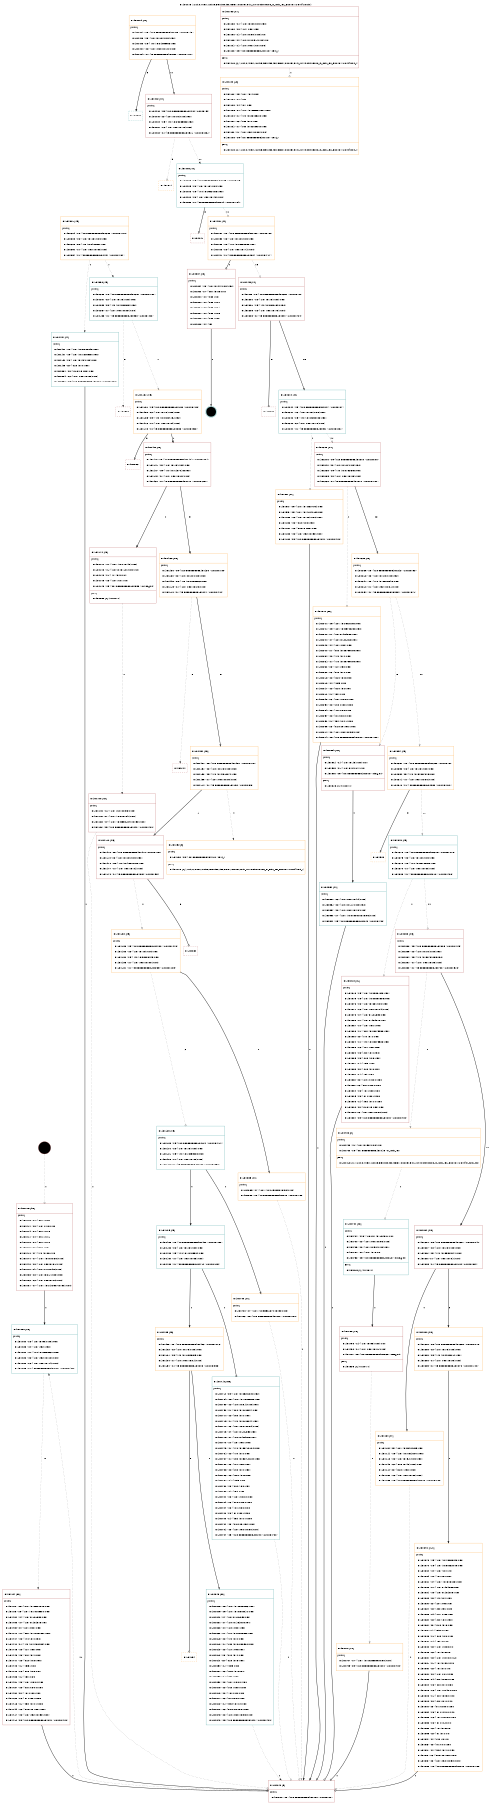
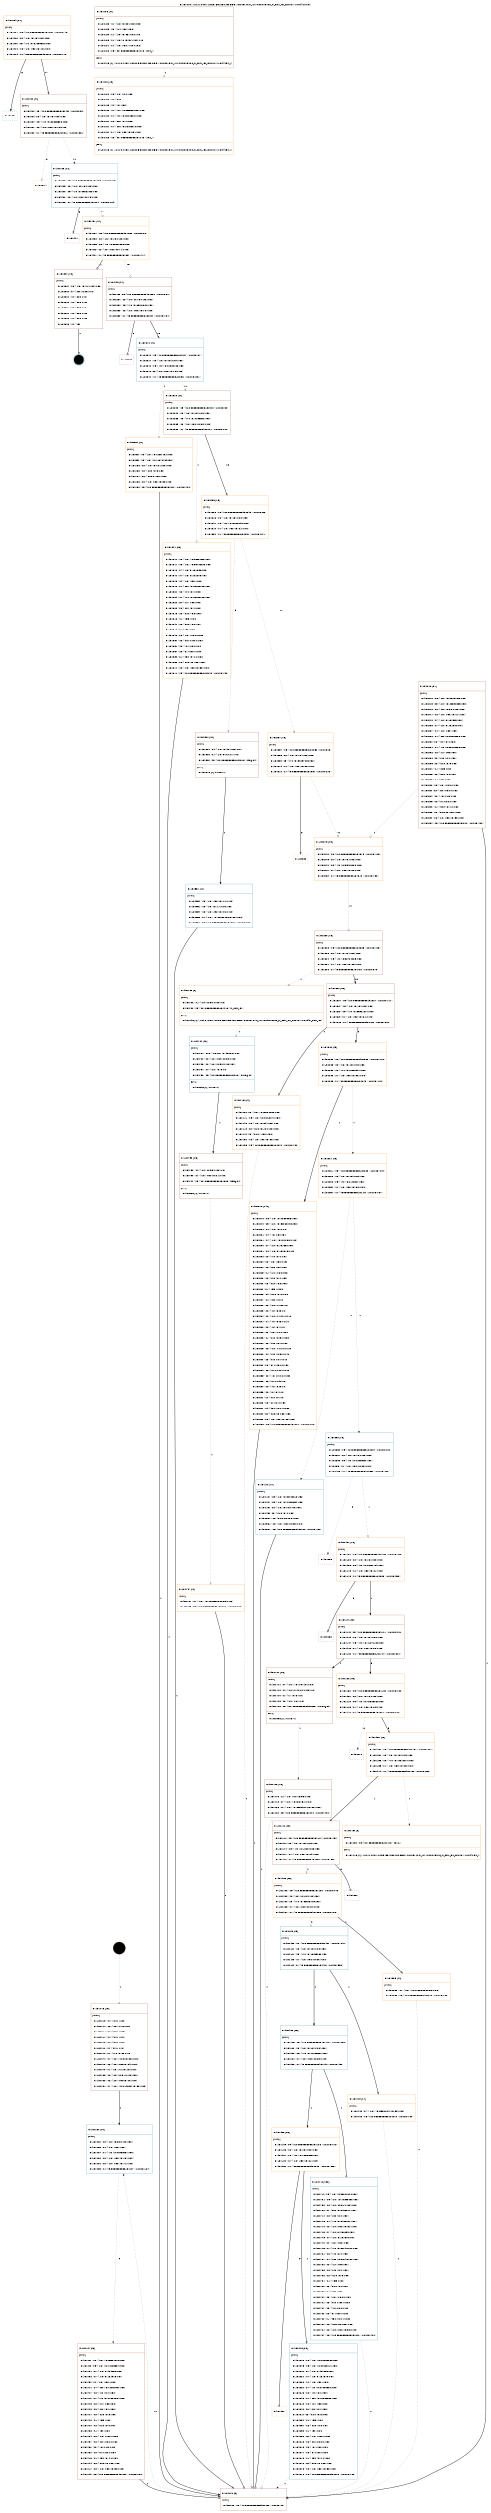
(423, 857) -> (349, 859)
(395, 926) -> (395, 812)
none -> (353, 1119)
